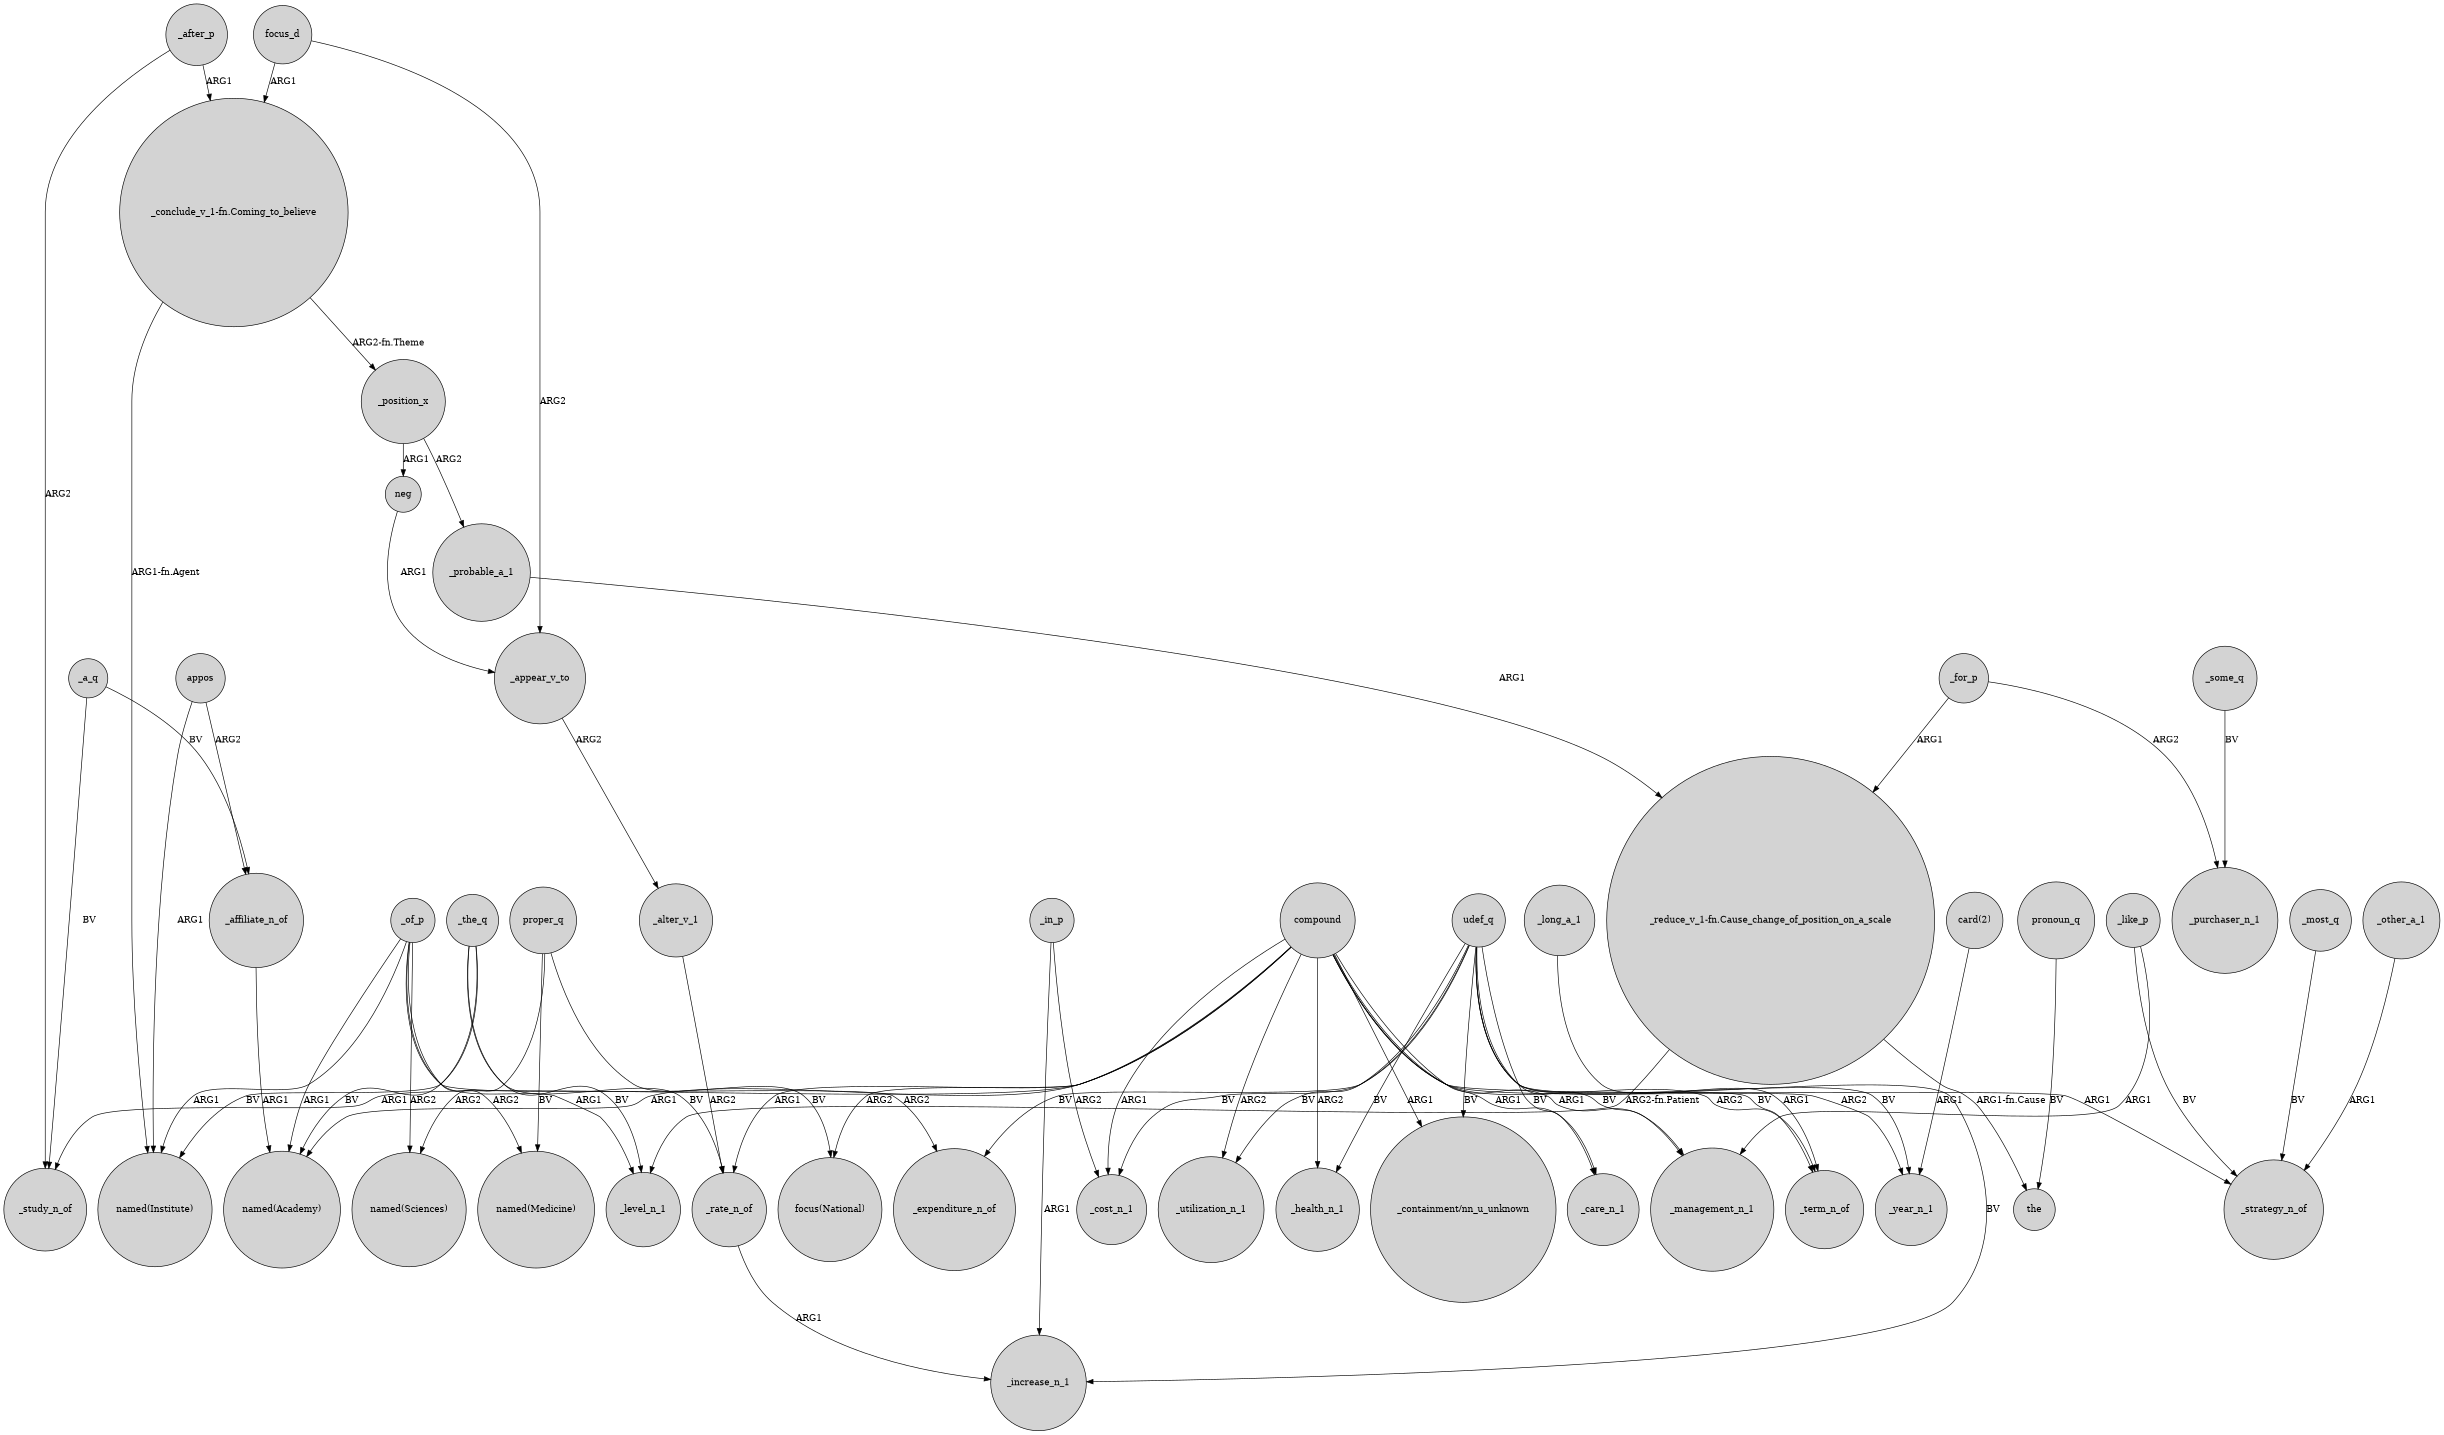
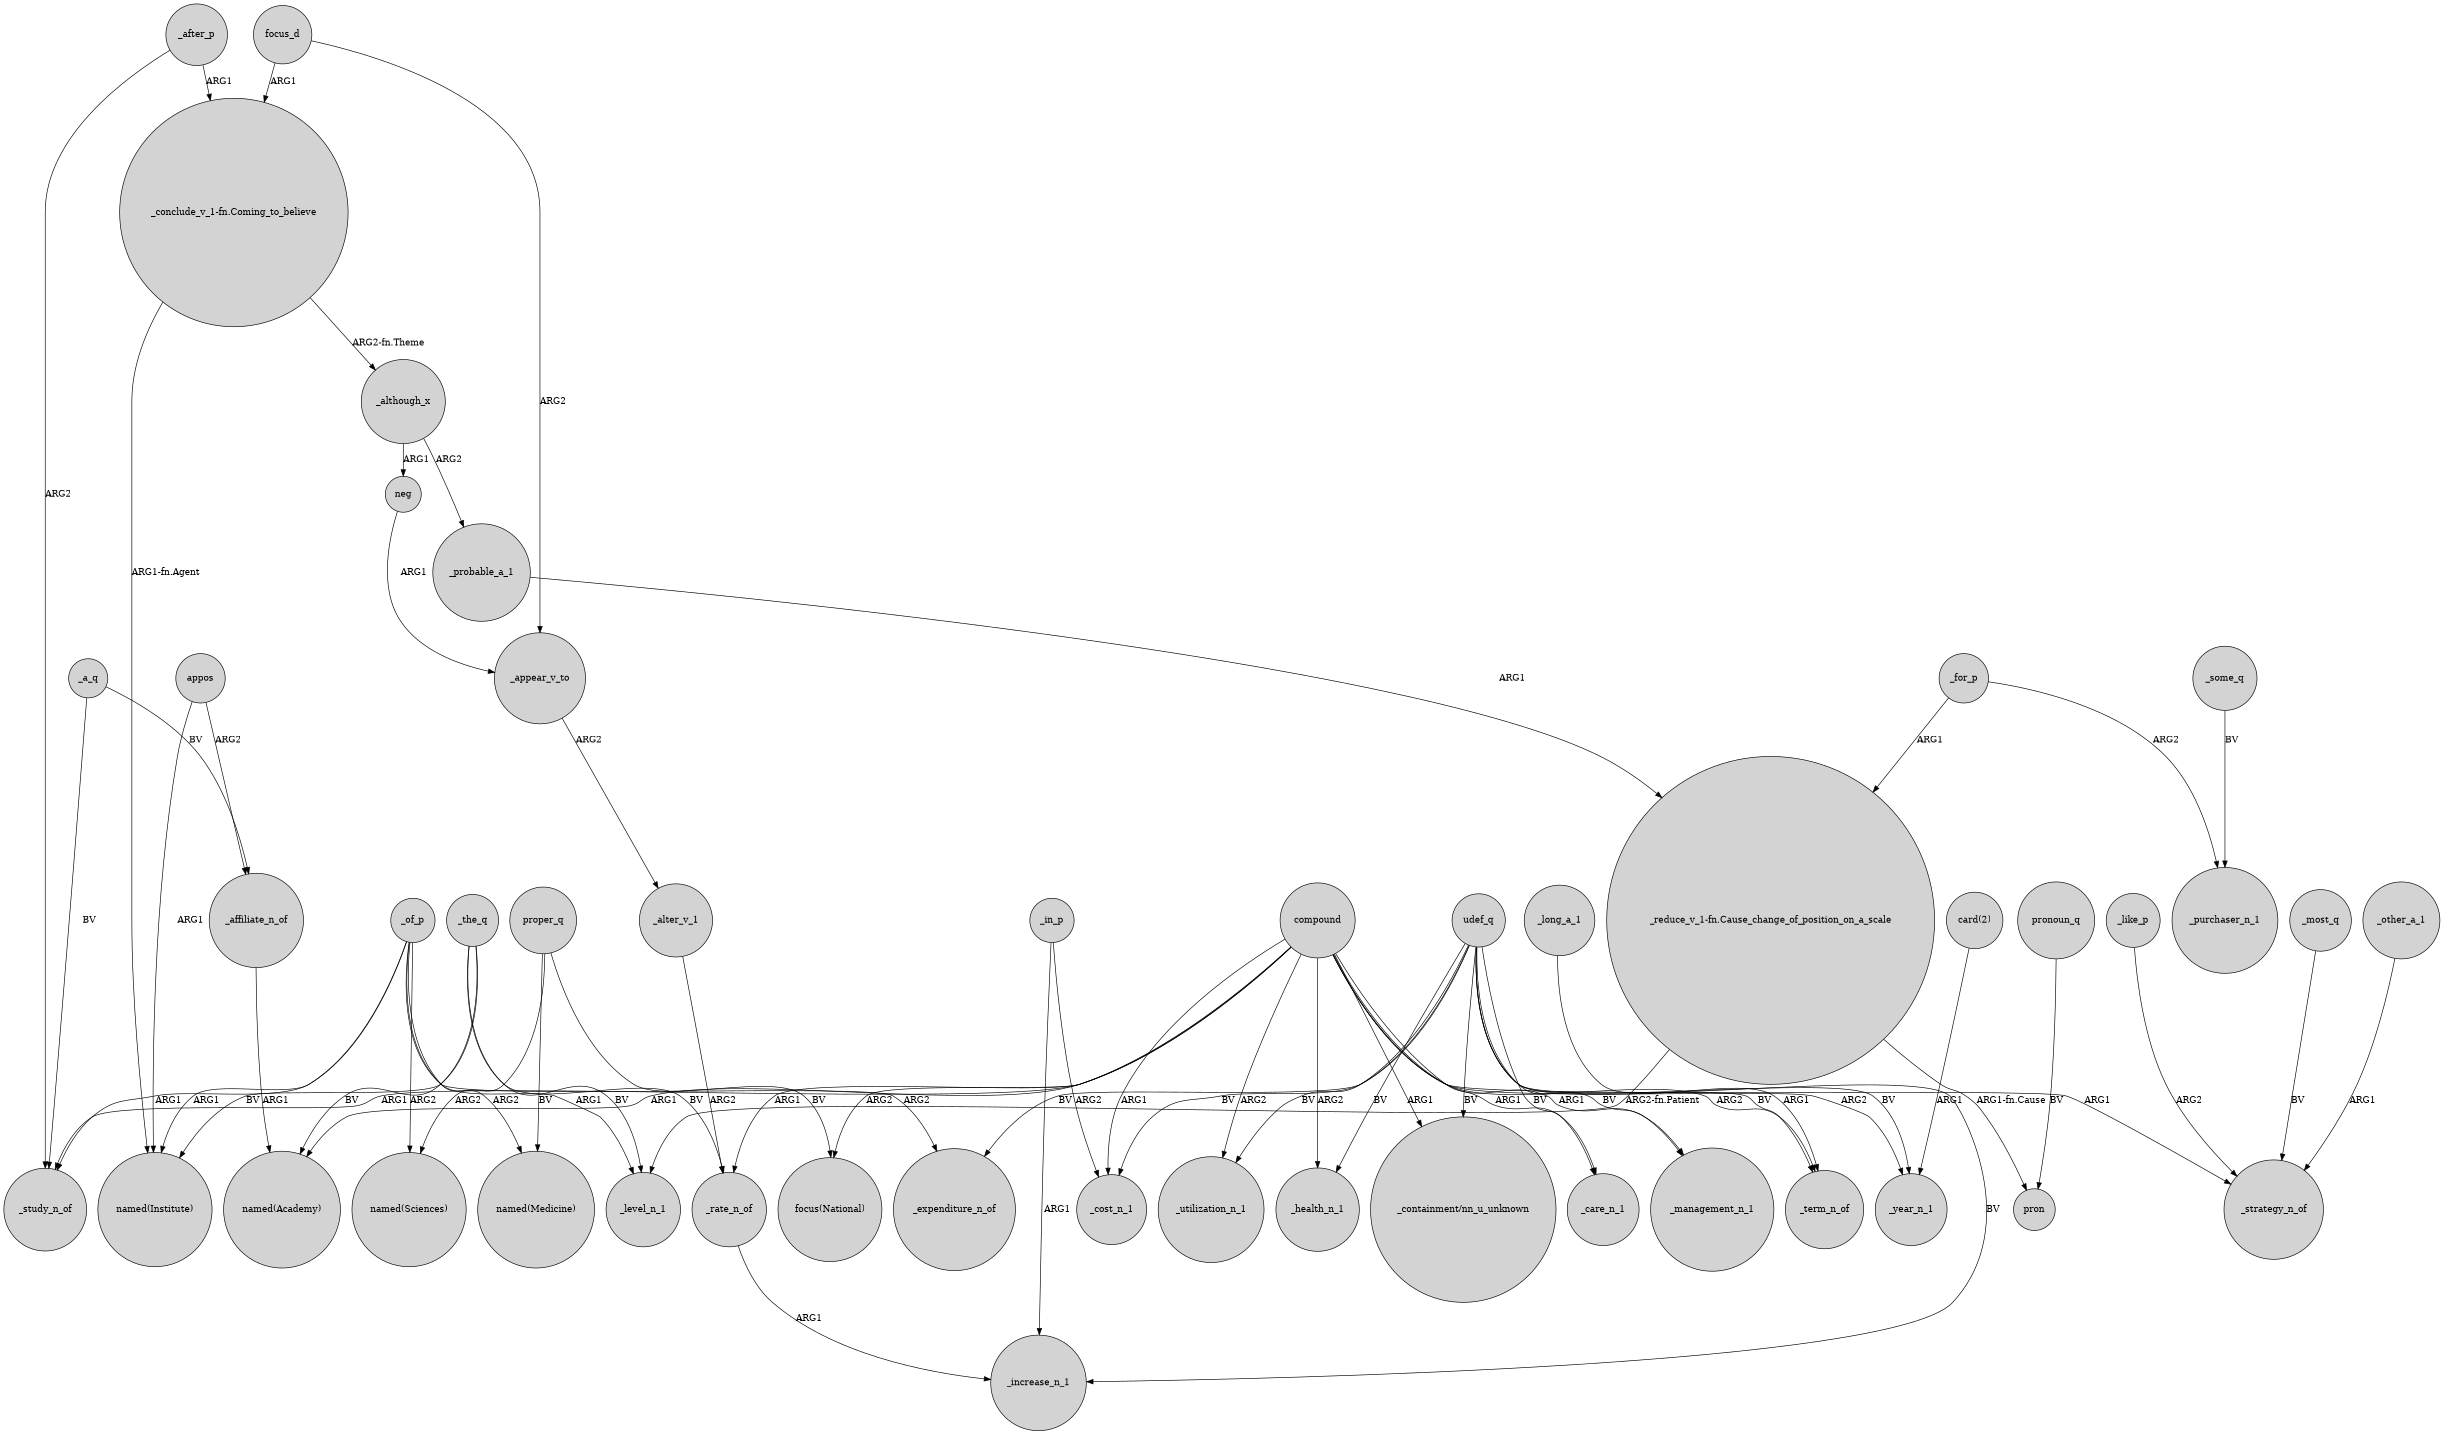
(403, 402) -> (403, 402)
(336, 1037) -> (235, 1094)
(2189, 1101) -> (2189, 1101)
(2009, 1116) -> none
(2034, 1210) -> (2034, 1210)
